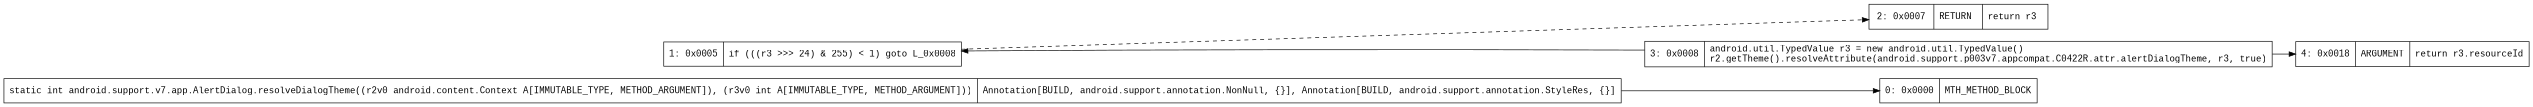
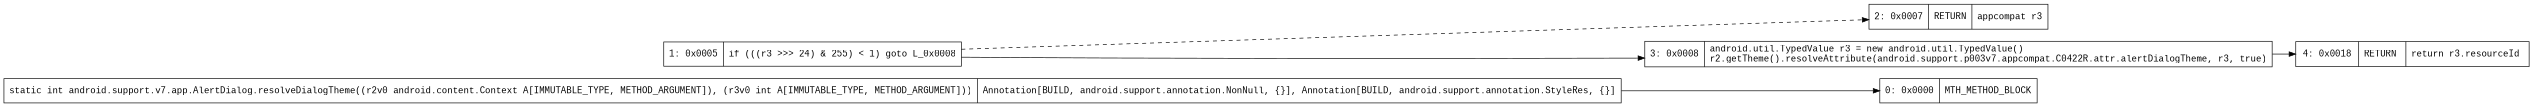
(2012, 16) -> (2010, 16)
(1306, 50) -> (1300, 58)
(2383, 54) -> (2380, 54)
